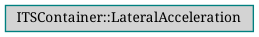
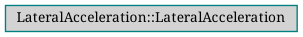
(129, 18) -> (151, 18)
